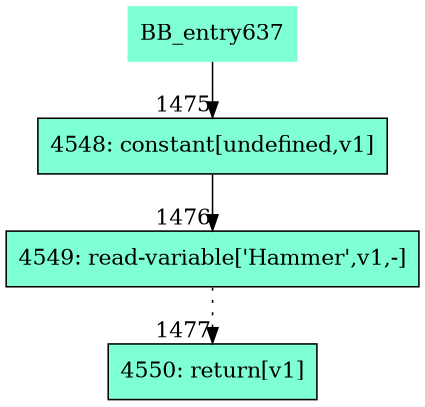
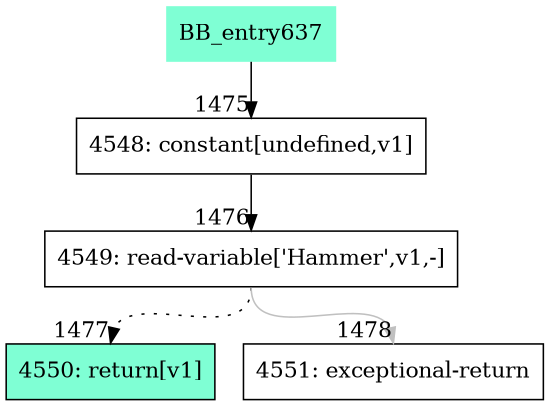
(213, 146) -> (251, 146)
(213, 259) -> (251, 259)
none -> (393, 372)
